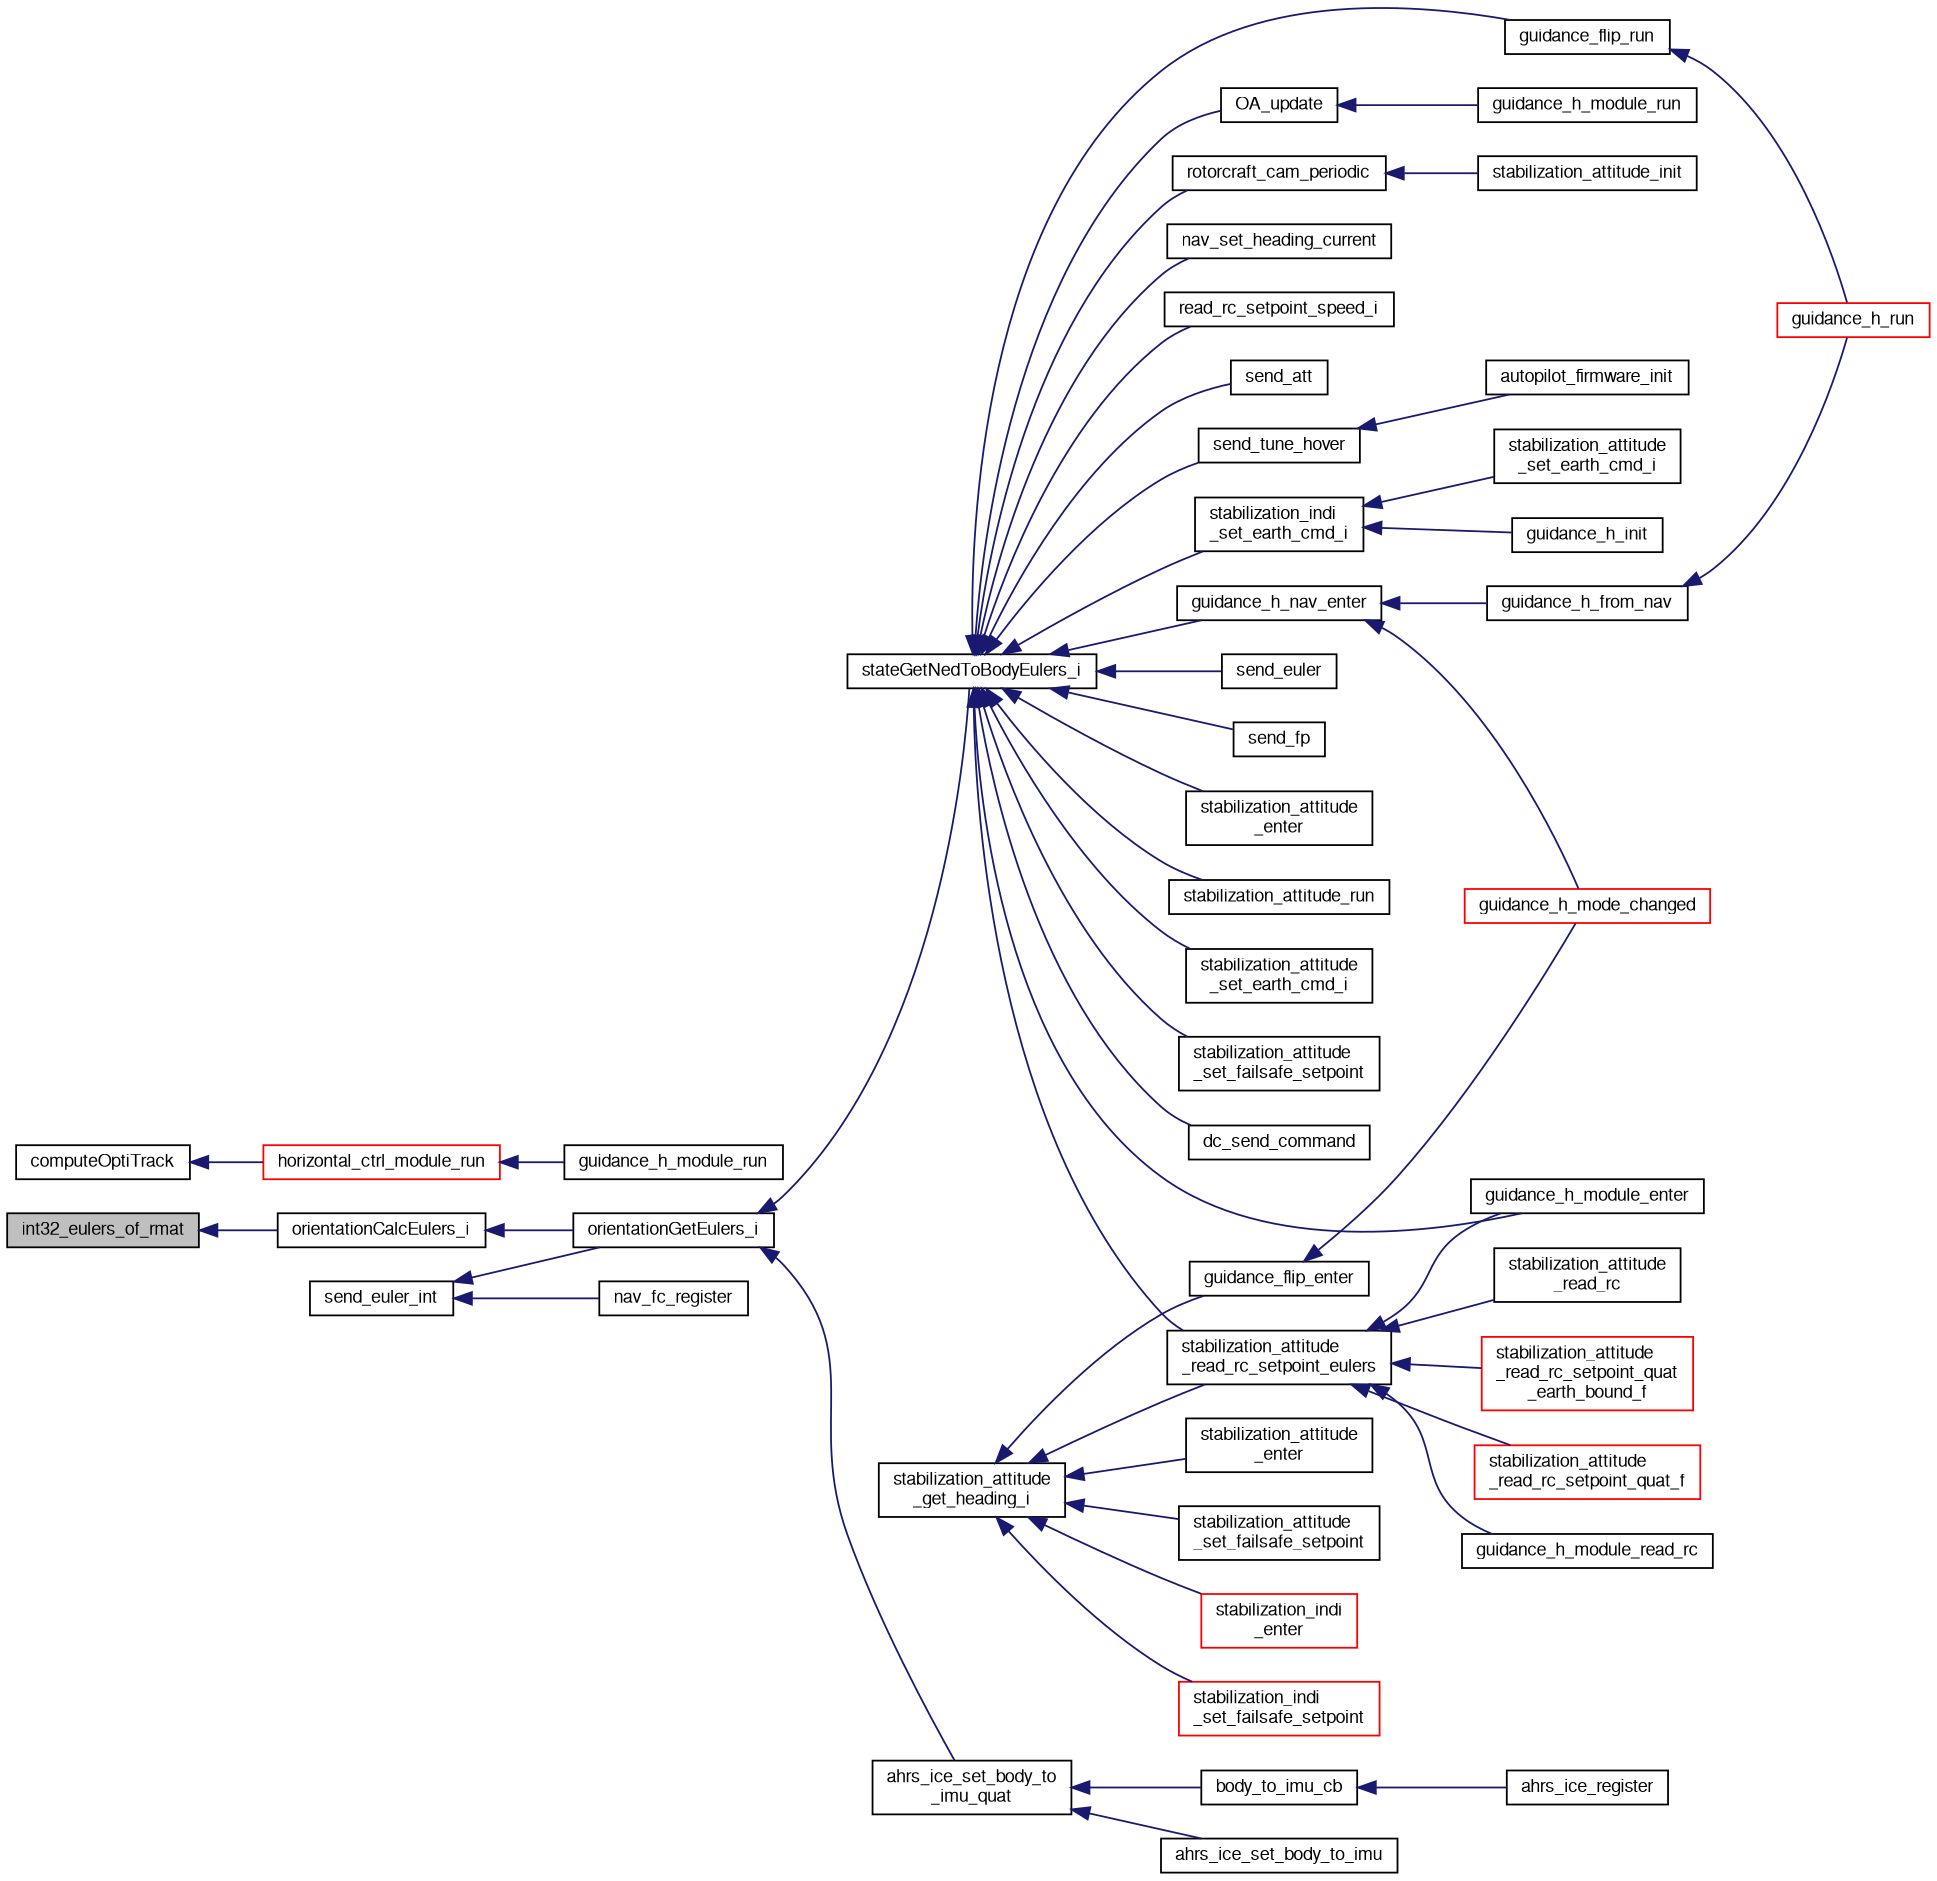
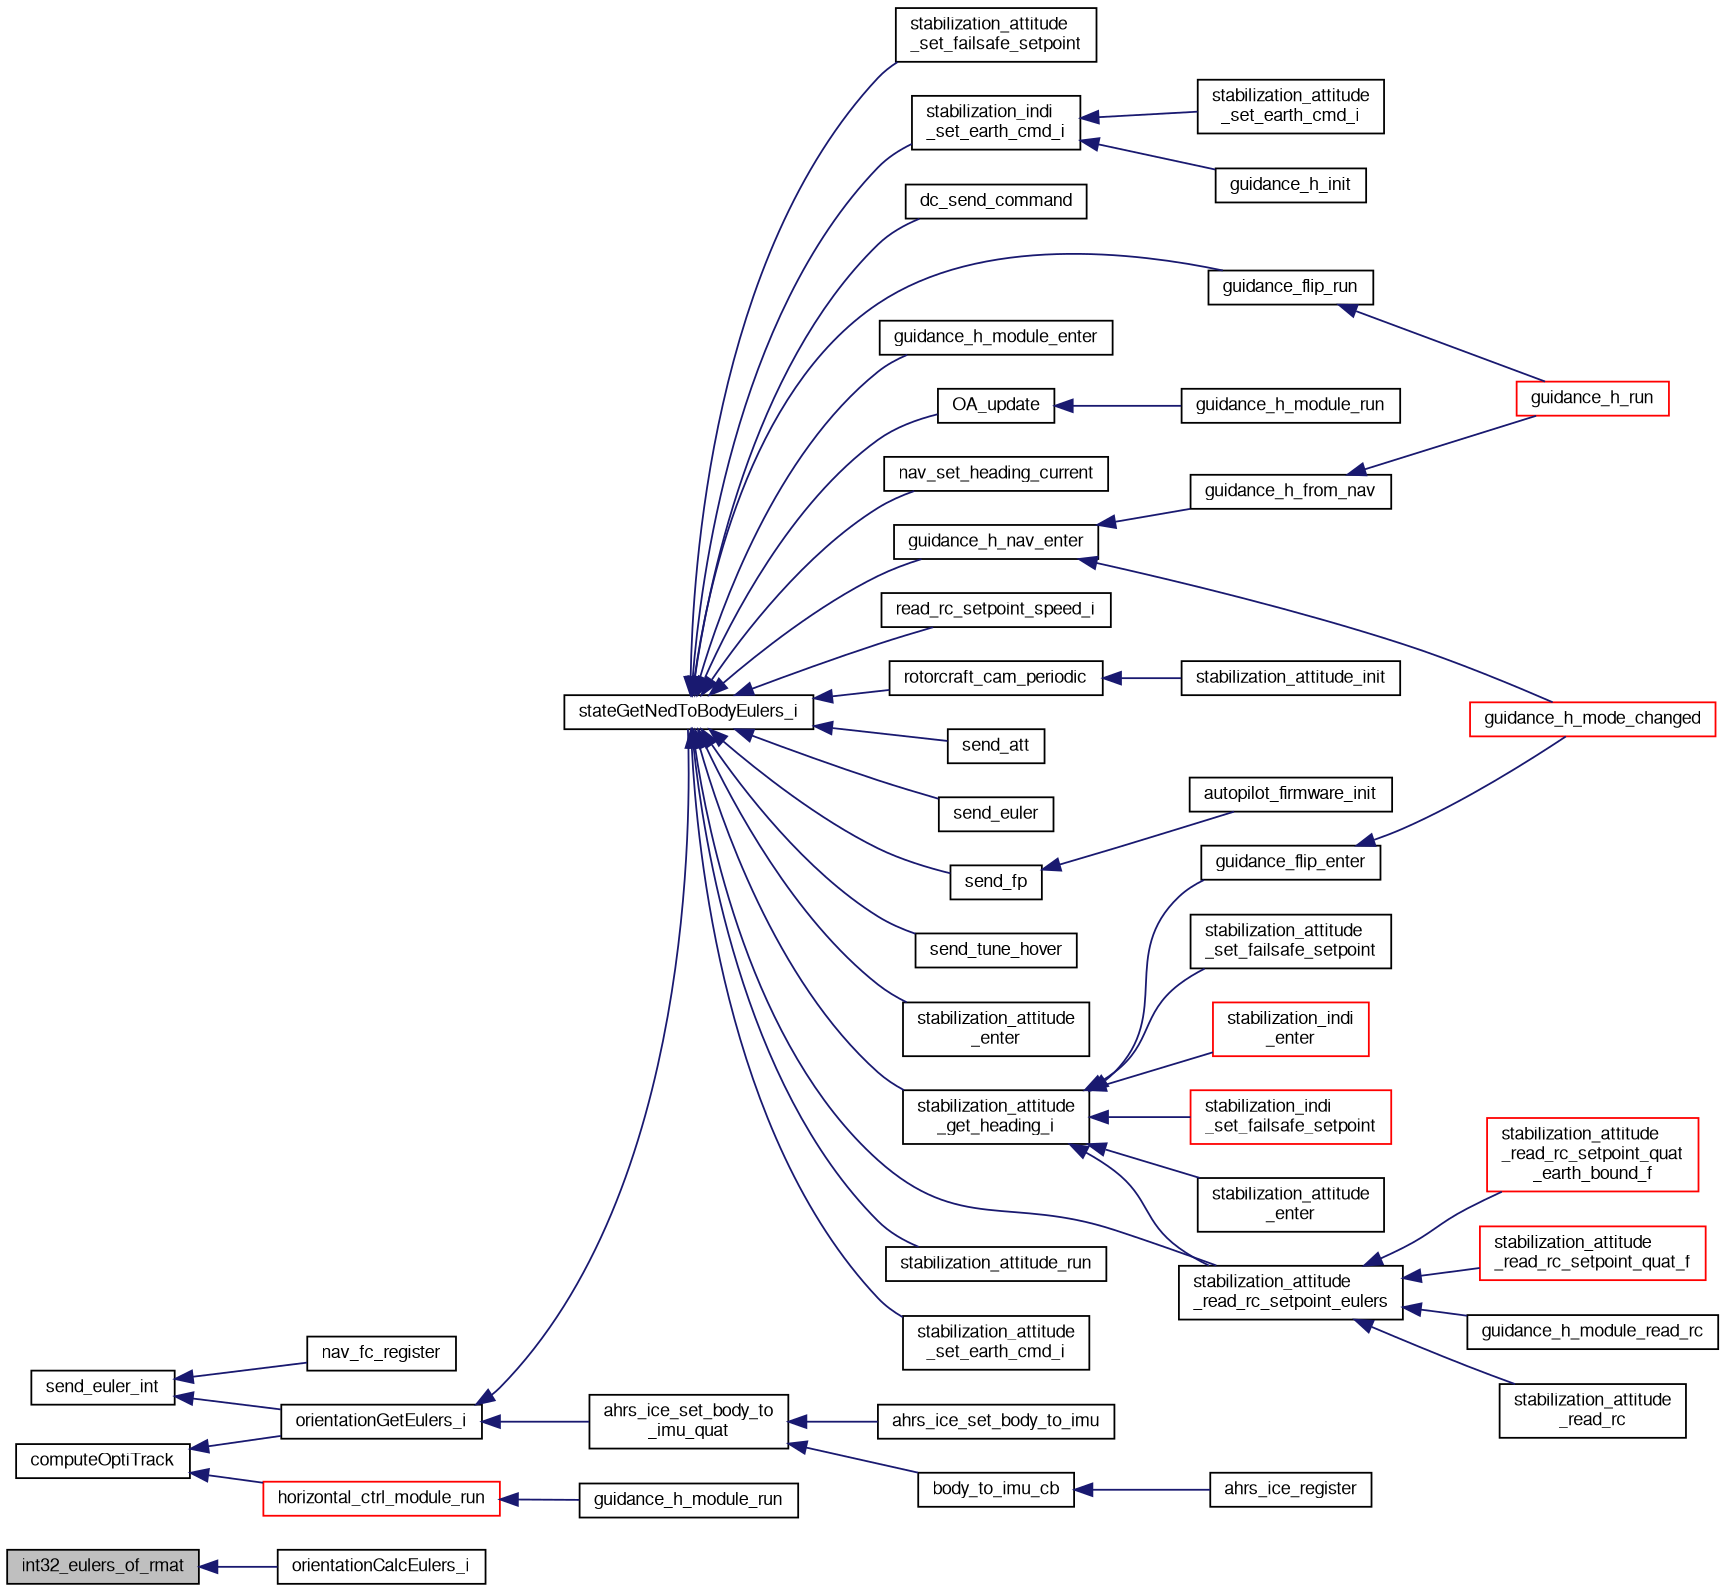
(1443, 409) -> (1147, 838)
none -> (775, 936)
(539, 1230) -> (245, 1441)
(1435, 1260) -> none
